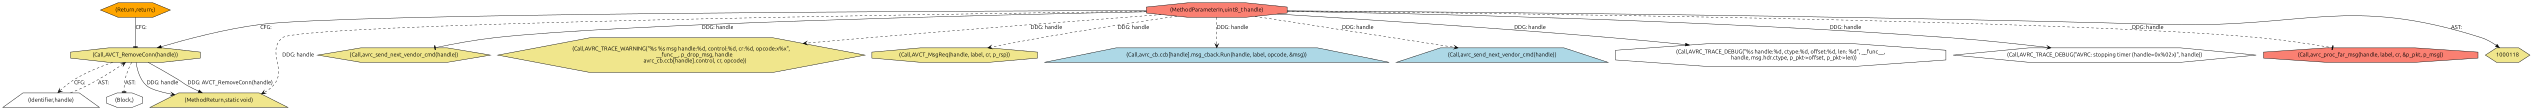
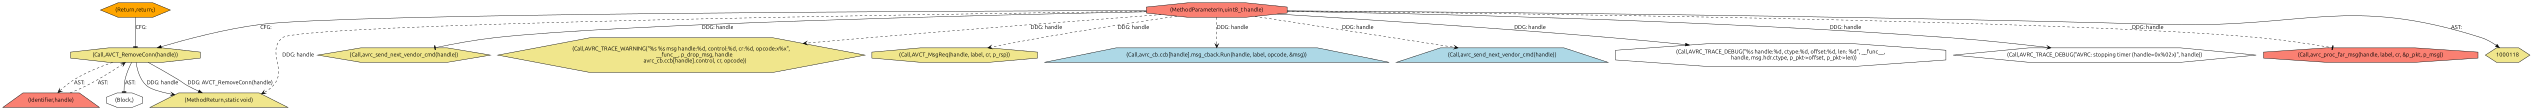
(126, 76) -> (126, 76)
(80, 83) -> (80, 83)
(51, 100) -> (51, 100)
